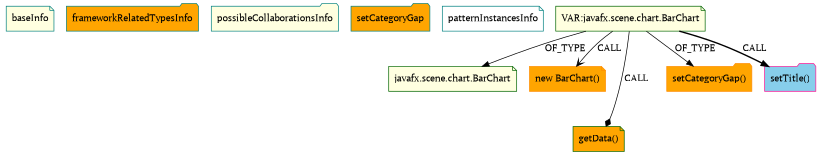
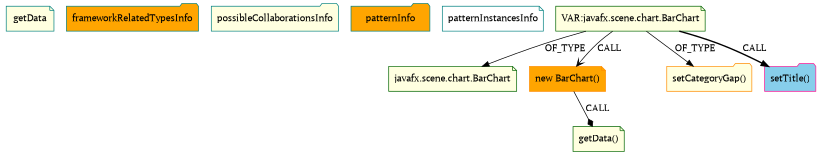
(30, 19) -> (30, 19)
(390, 19) -> (390, 19)
(622, 76) -> (581, 105)
(709, 79) -> (709, 79)
(599, 139) -> (599, 139)
